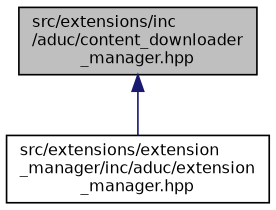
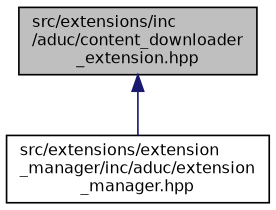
(138, 41) -> (138, 41)
